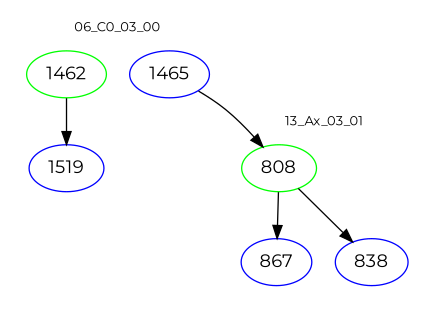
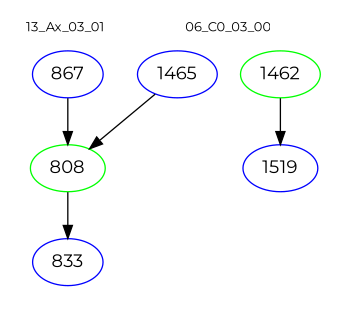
(278, 209) -> (68, 115)
(372, 262) -> (68, 262)
